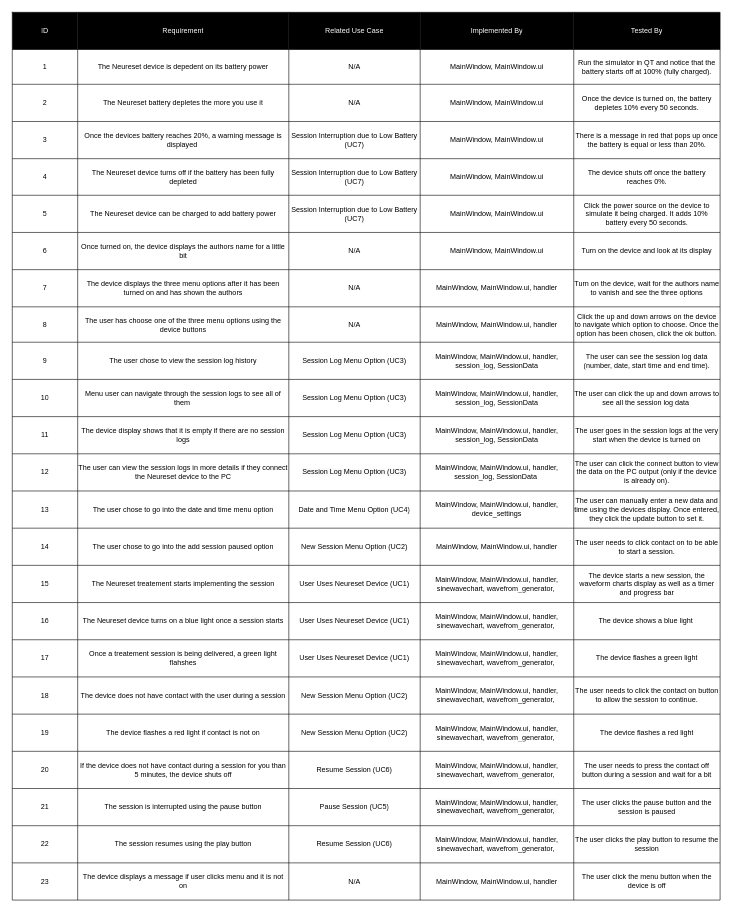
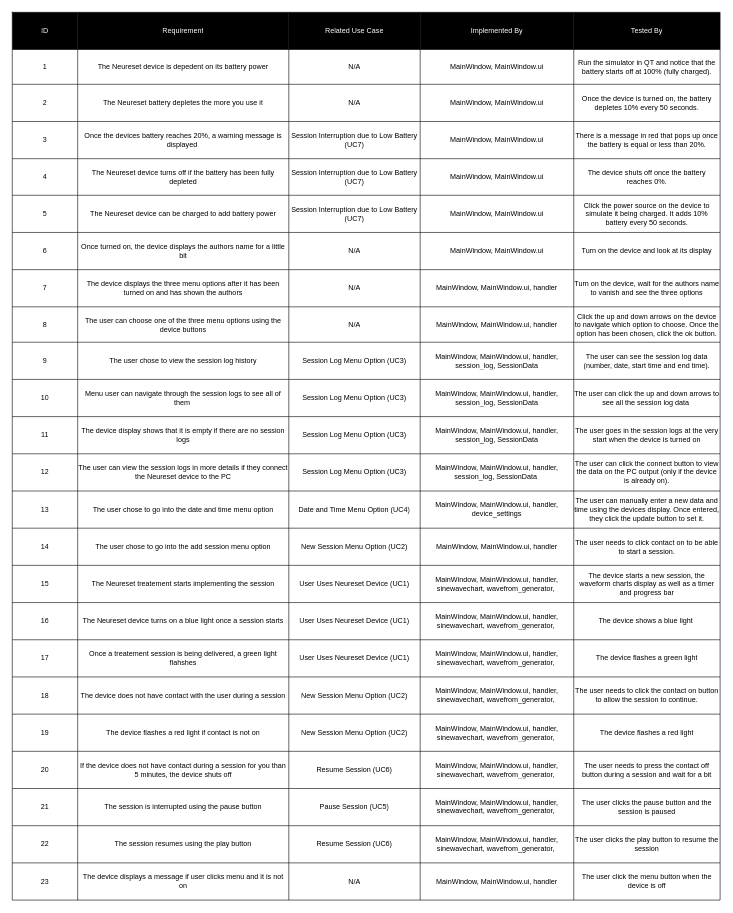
(183, 325) -> (183, 325)
(183, 547) -> (183, 547)
